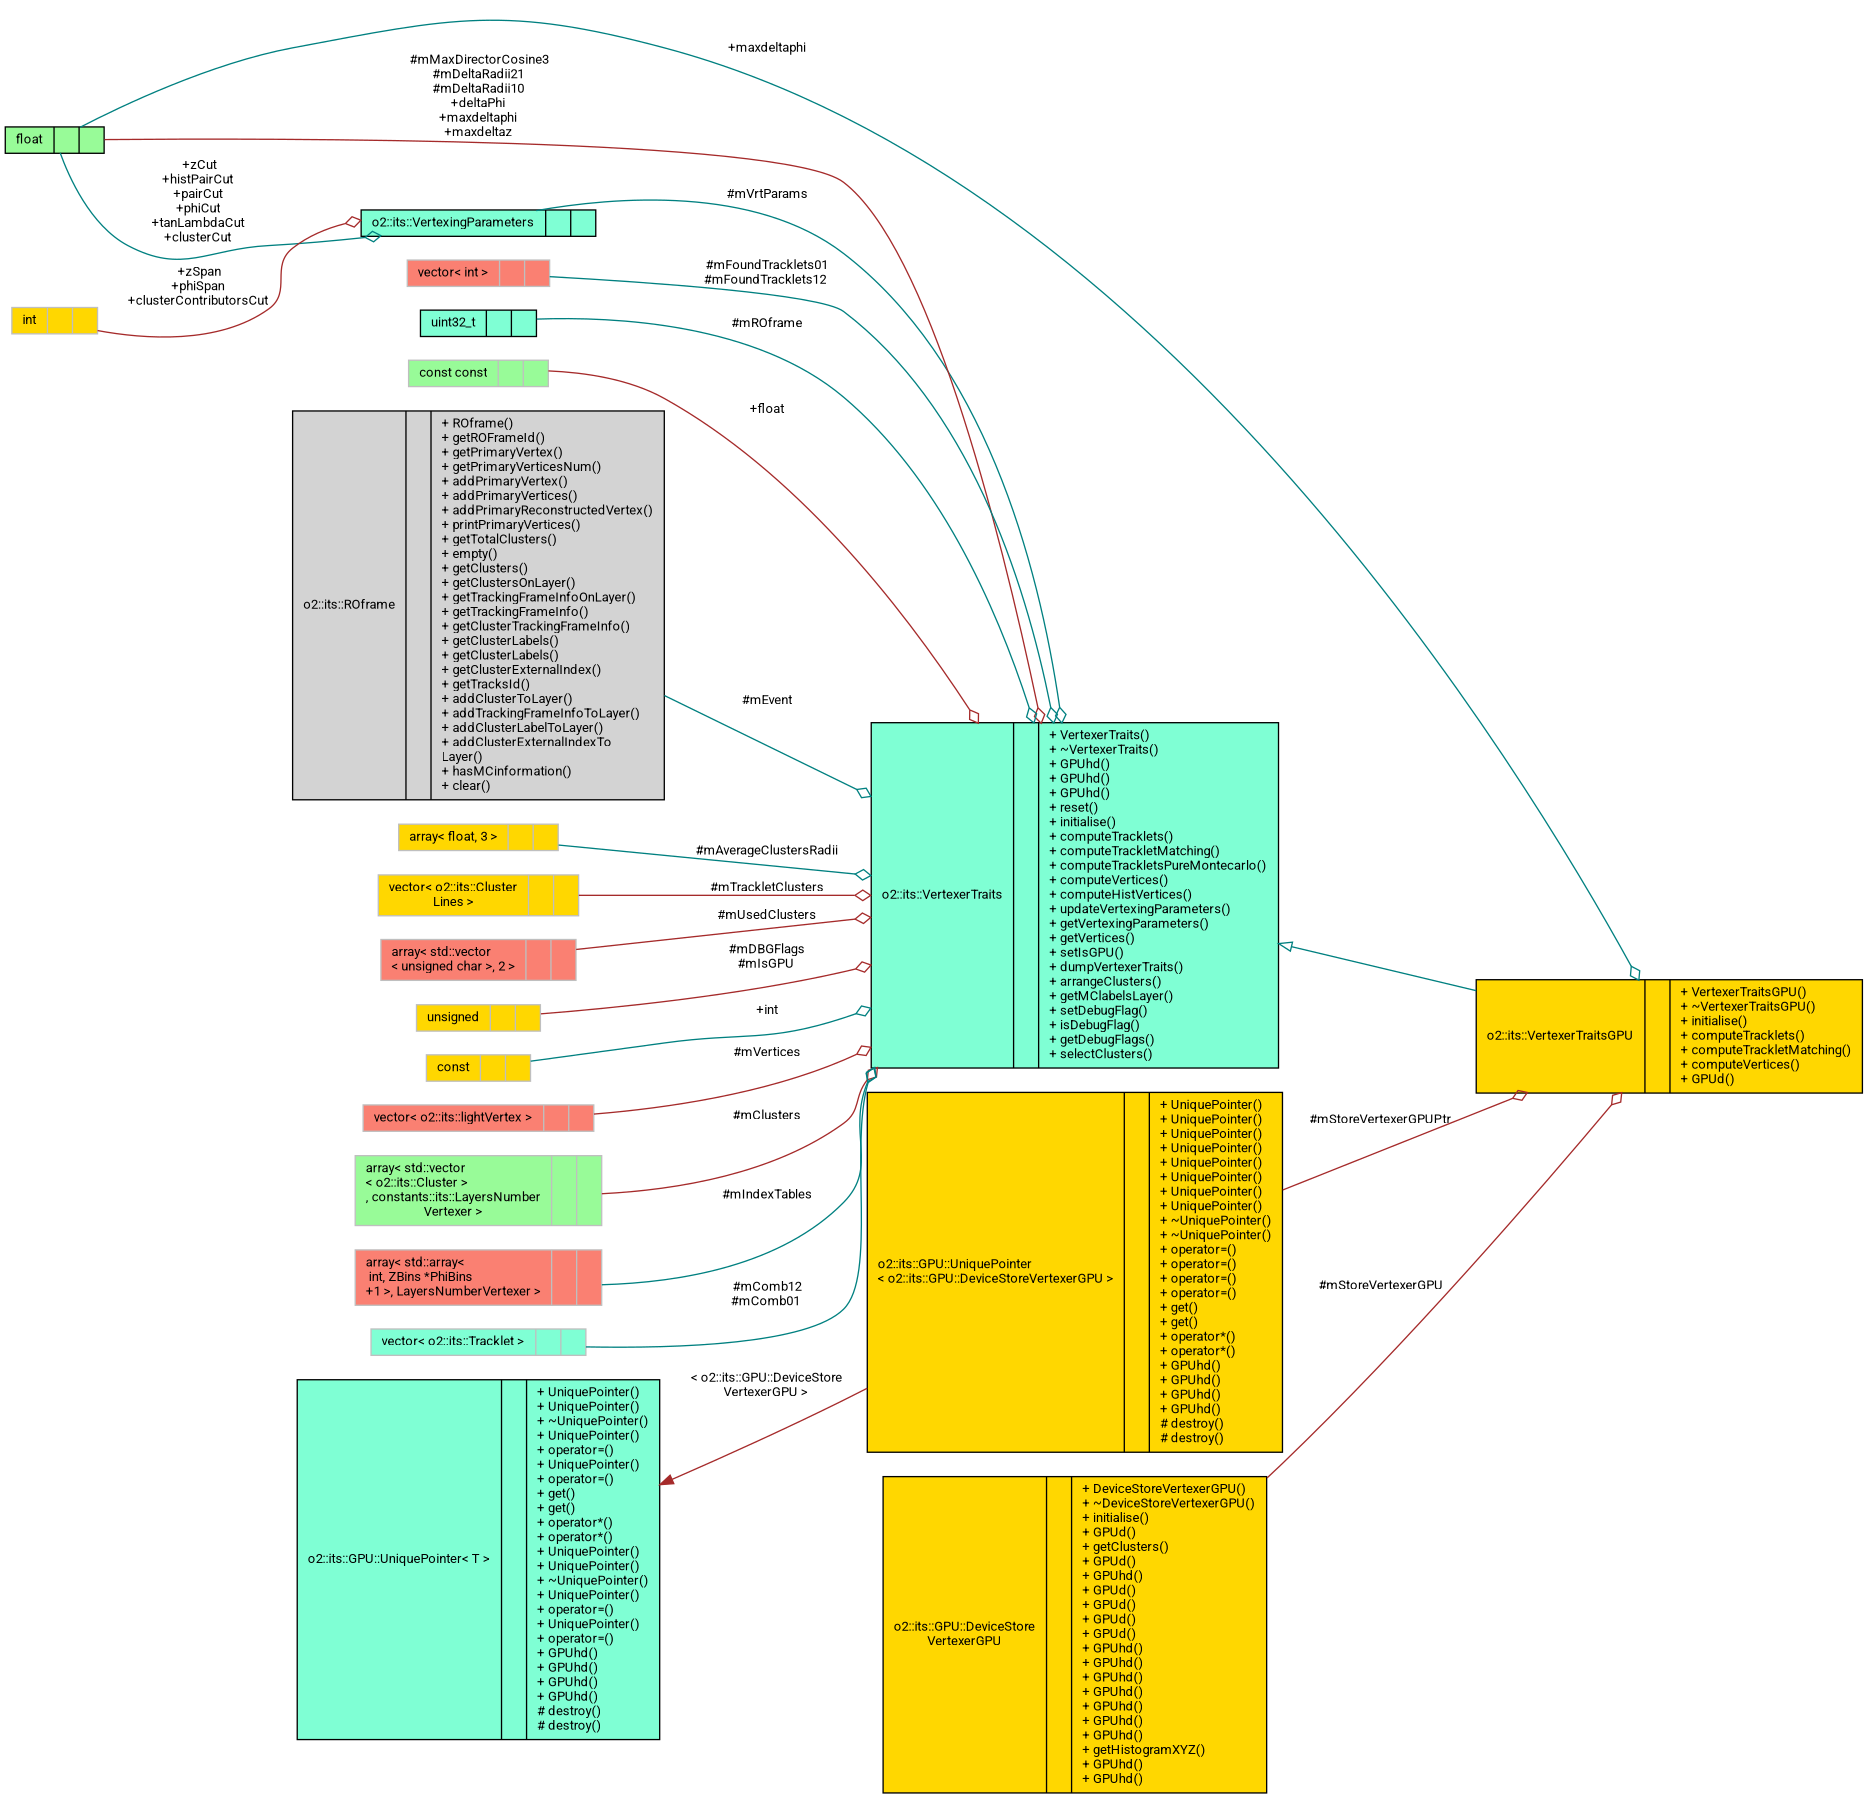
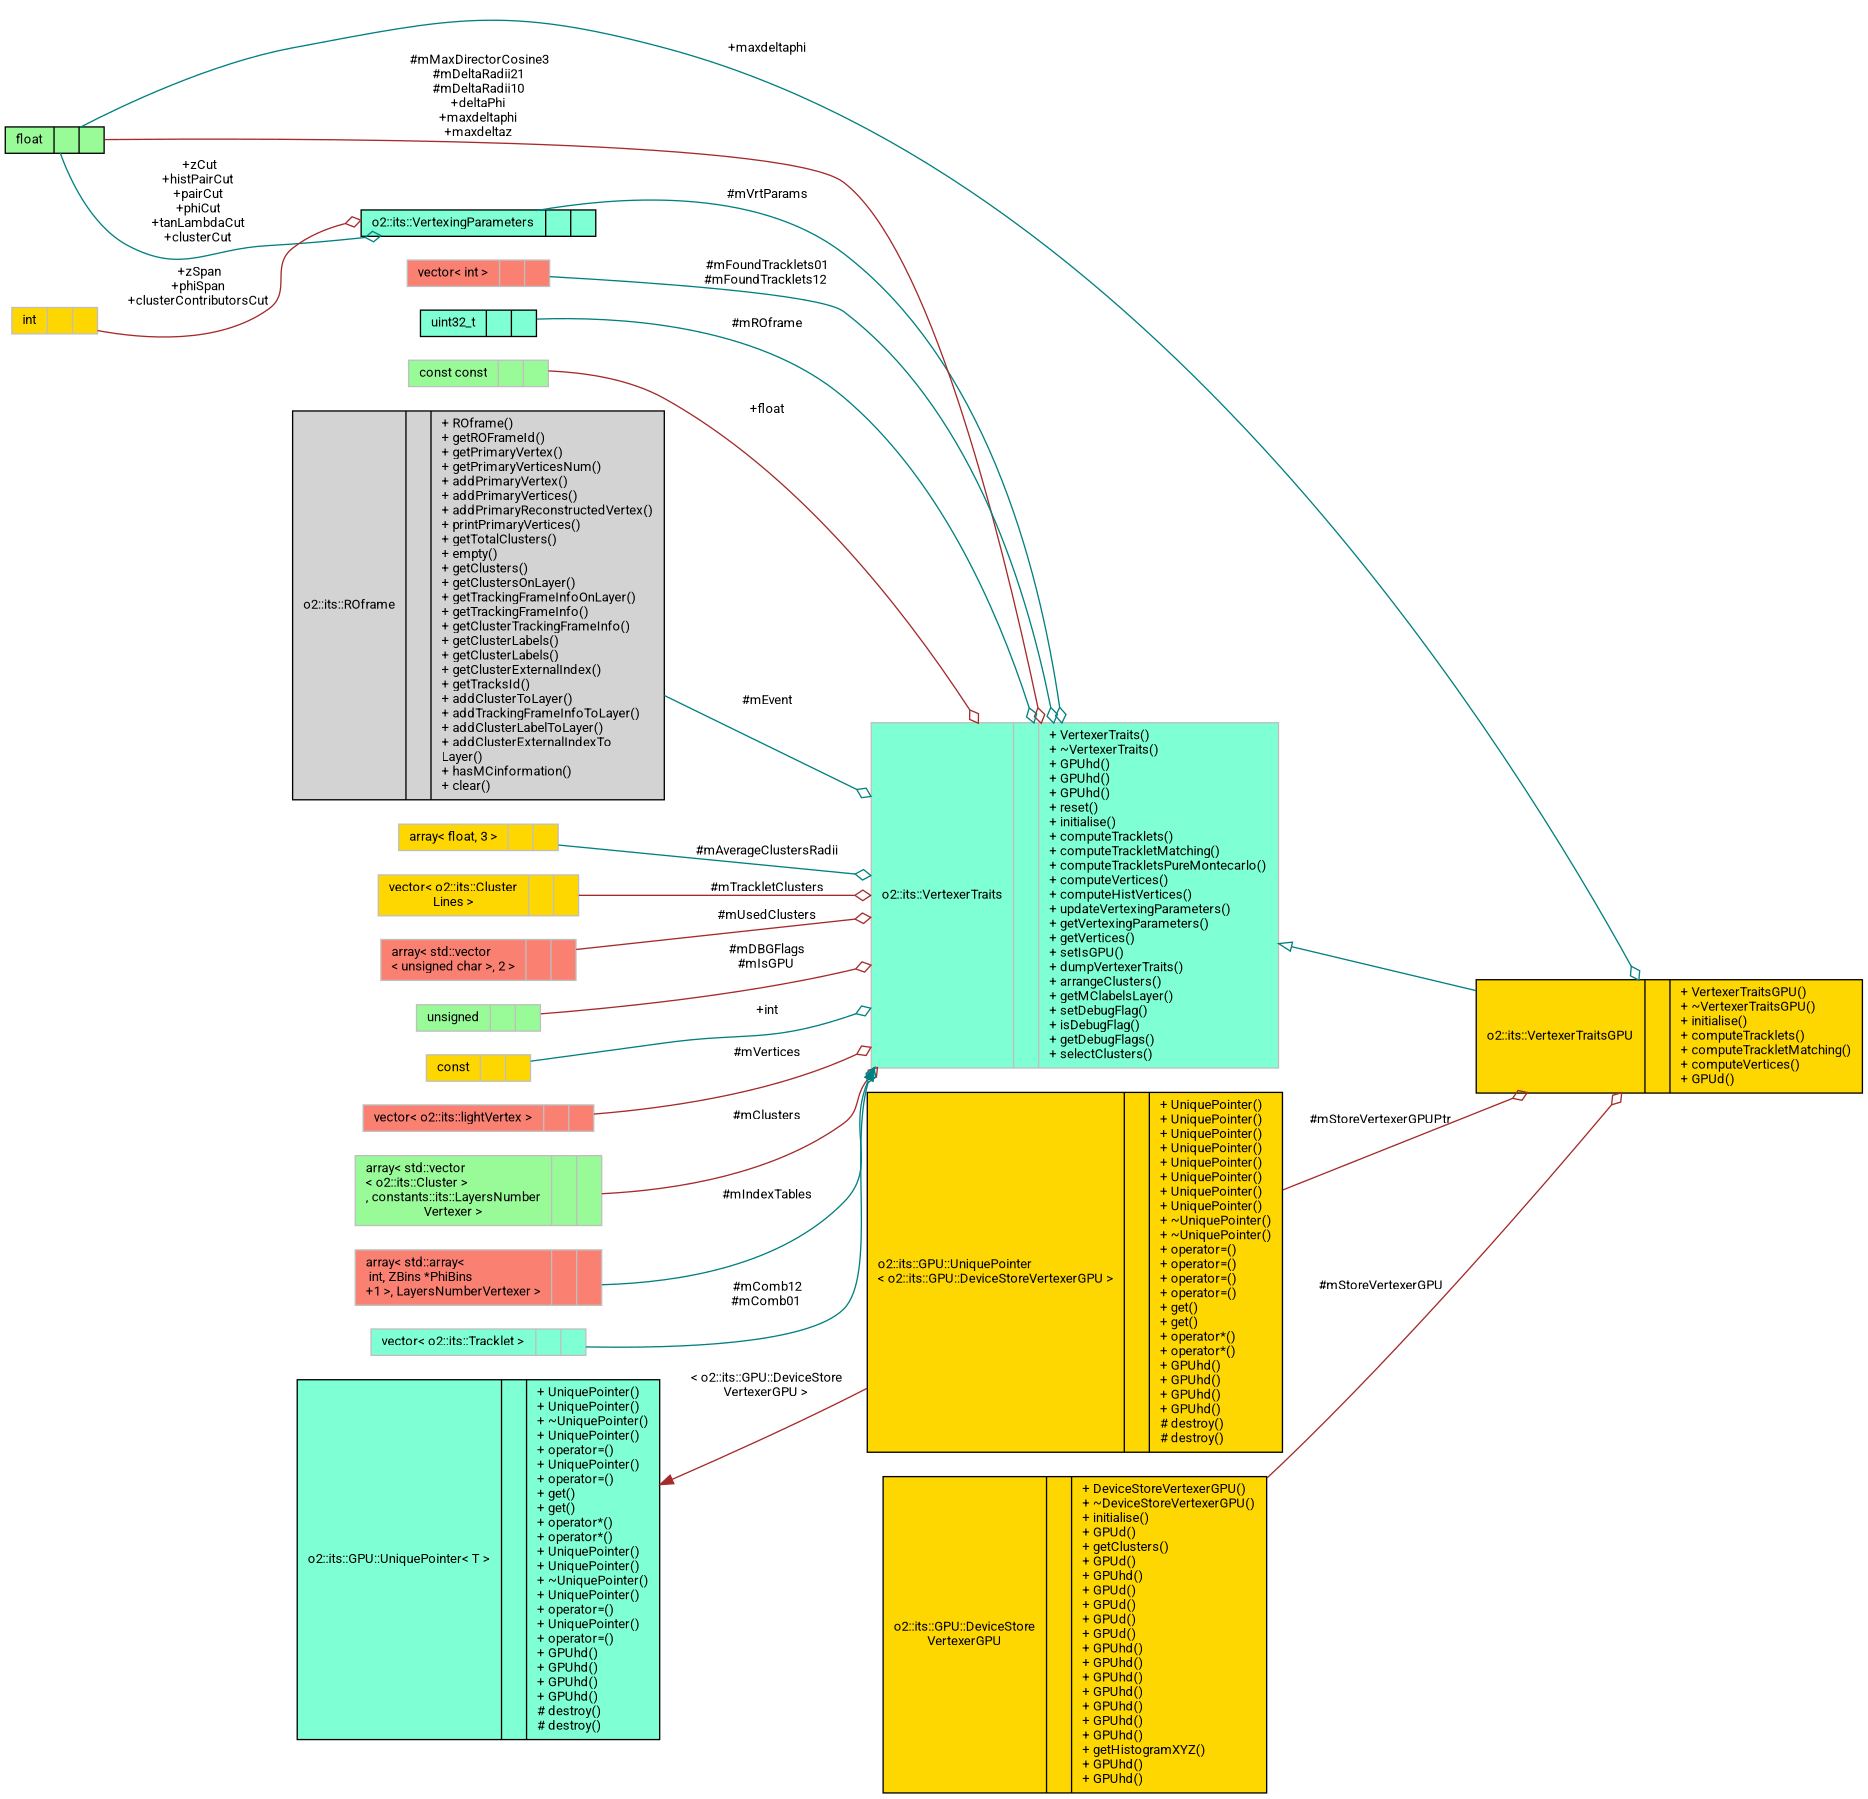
(1075, 895) -> (1075, 895)
(478, 1018) -> (478, 1018)
(789, 1242) -> (789, 1242)
